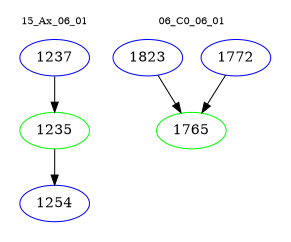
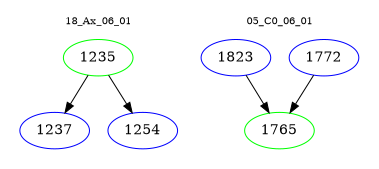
(55, 22) -> (99, 22)
(192, 22) -> (280, 22)
(55, 89) -> (79, 90)
